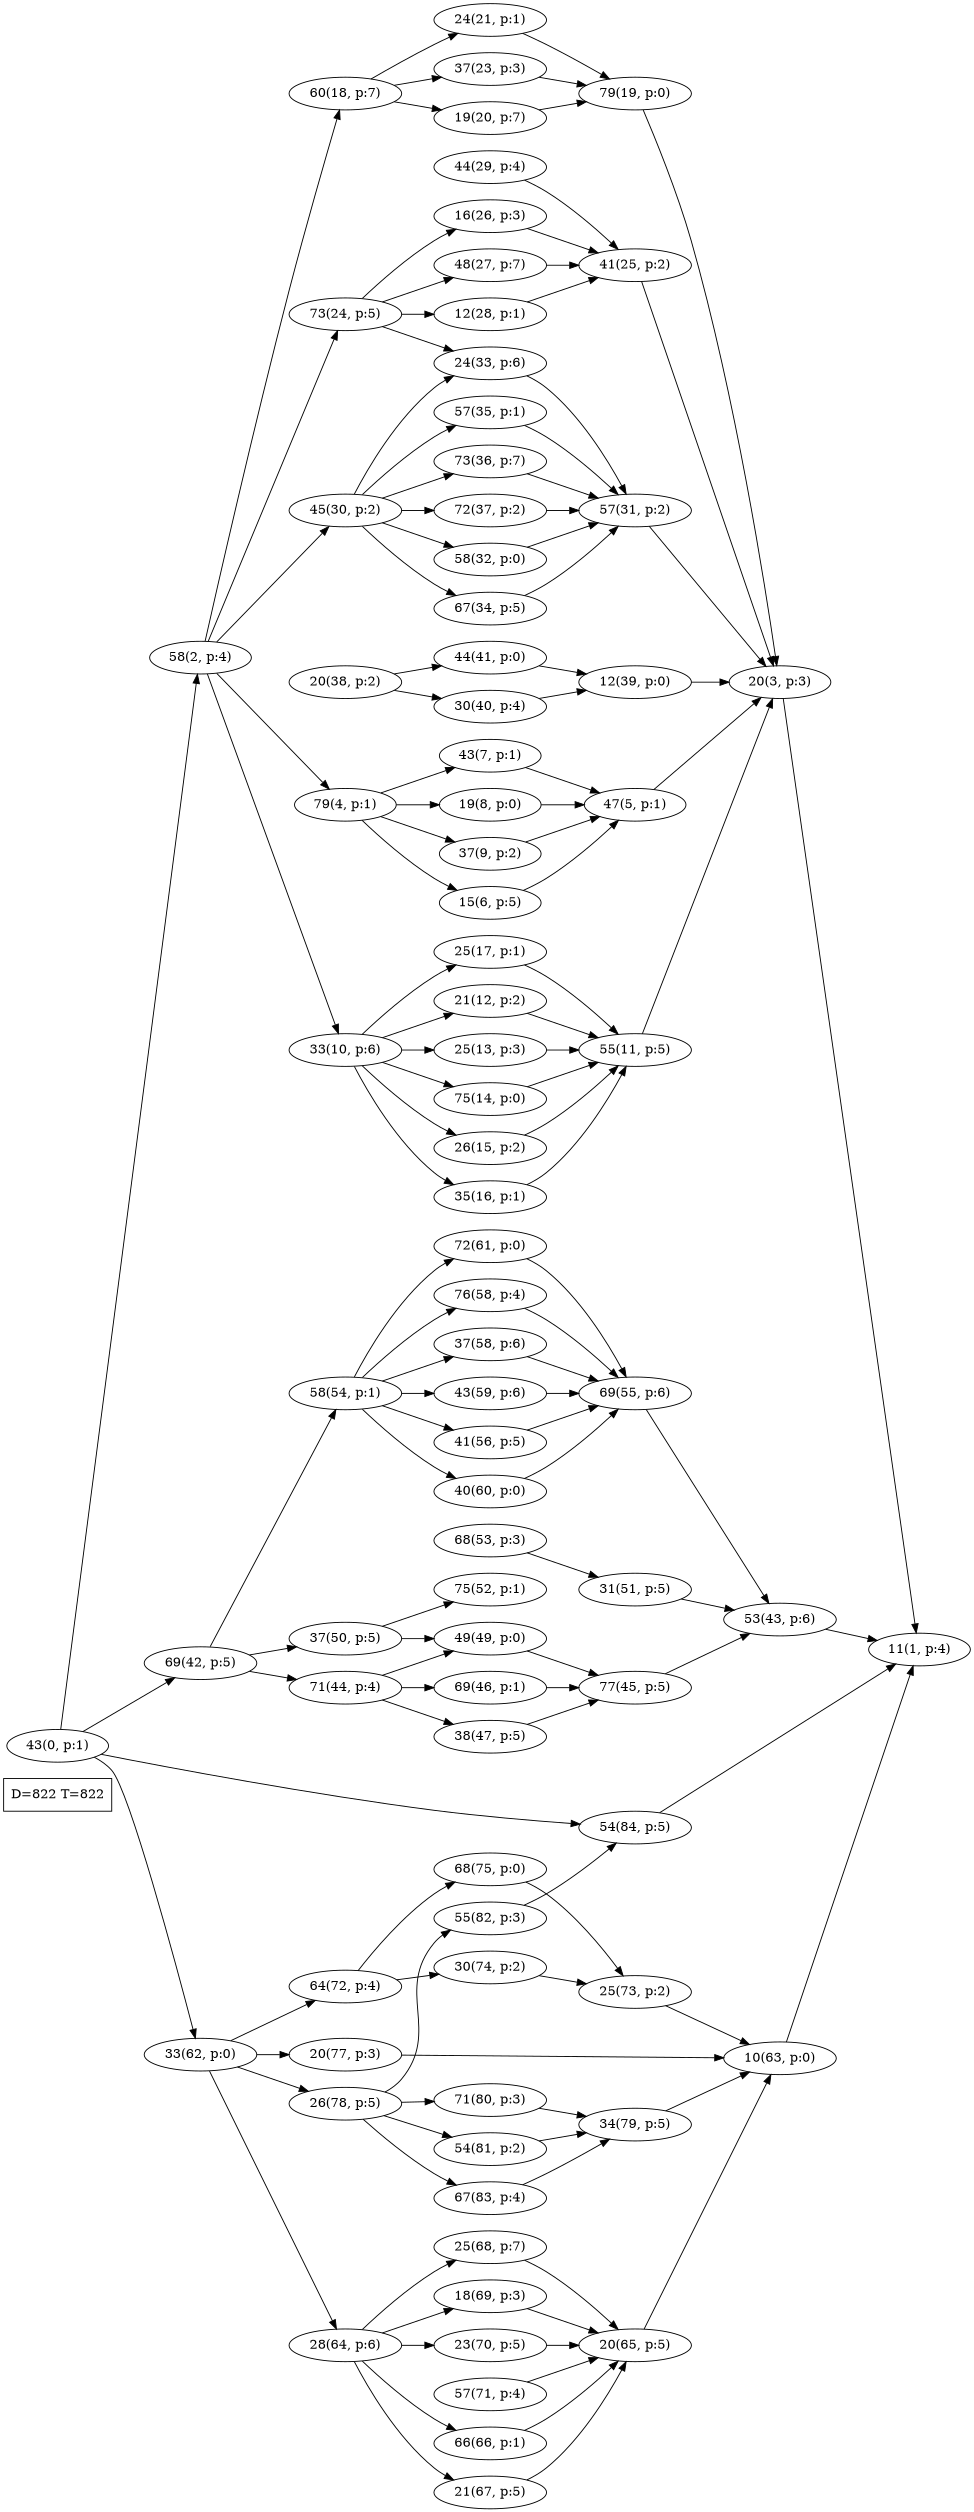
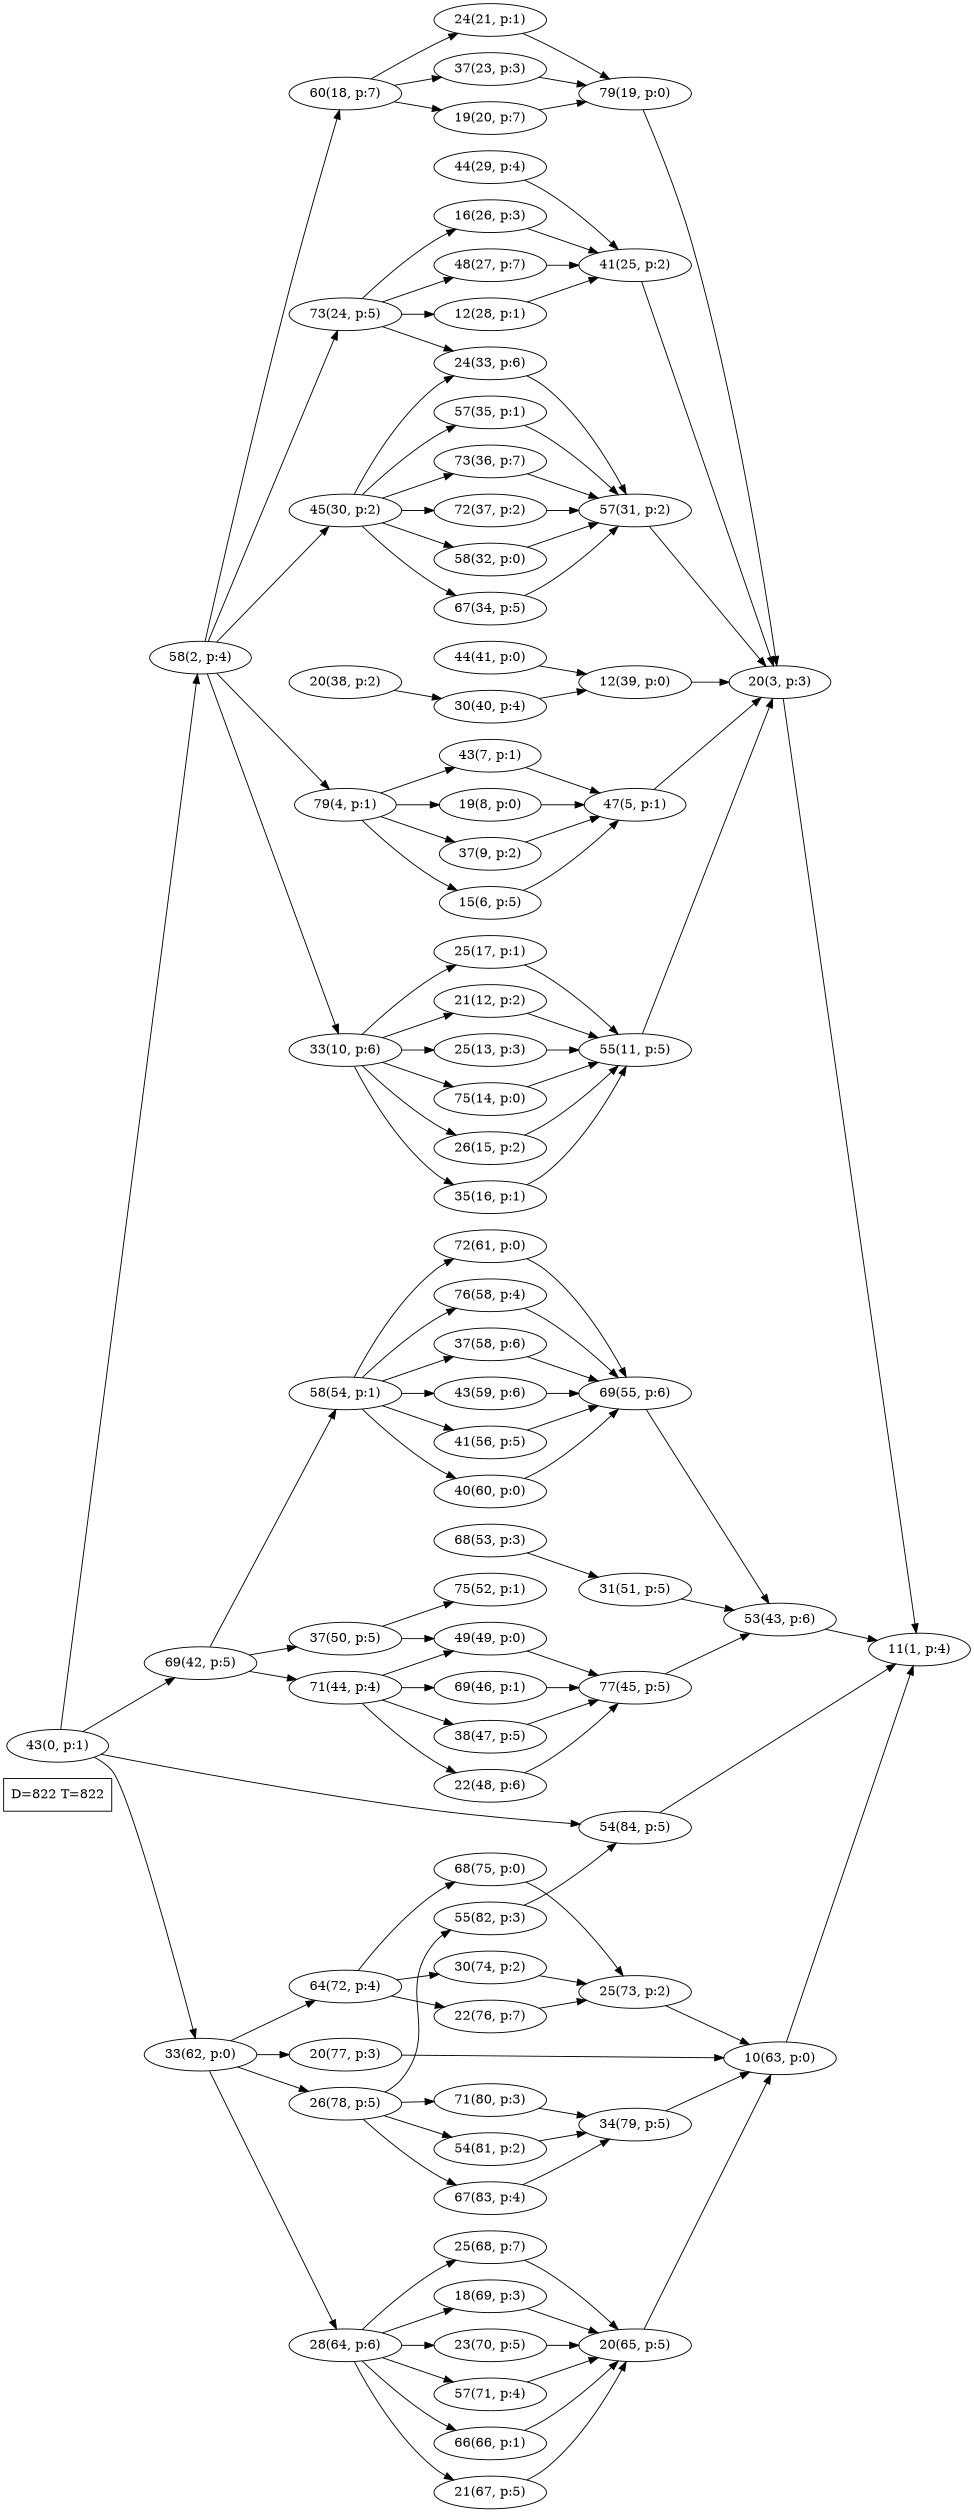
(413, 671) -> none
none -> (490, 1786)
none -> (490, 2017)
none -> (413, 2368)
